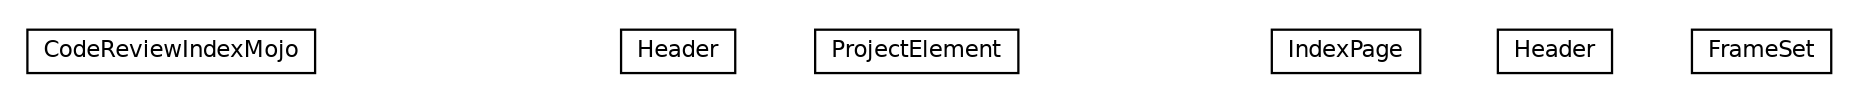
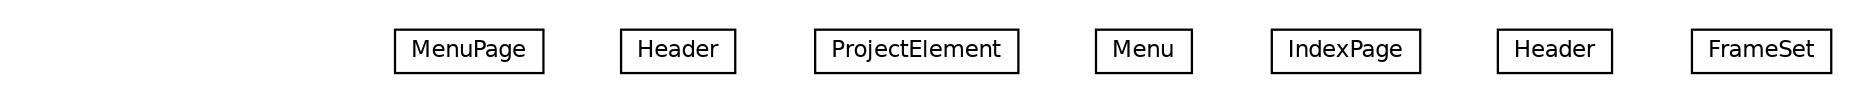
(171, 50) -> none
none -> (468, 50)
none -> (1144, 50)
